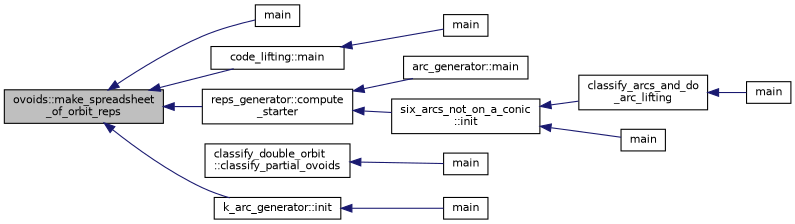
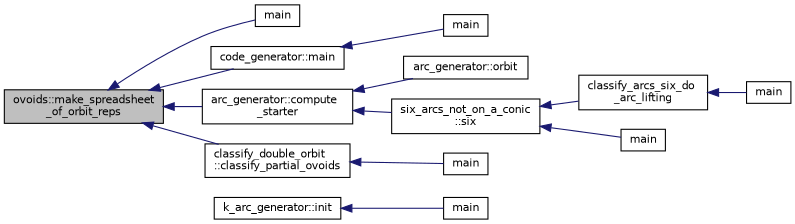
(278, 58) -> (278, 58)
(466, 68) -> (466, 68)
(643, 93) -> (643, 93)
(278, 107) -> (278, 107)
(466, 116) -> (466, 116)
(168, 169) -> (186, 135)
